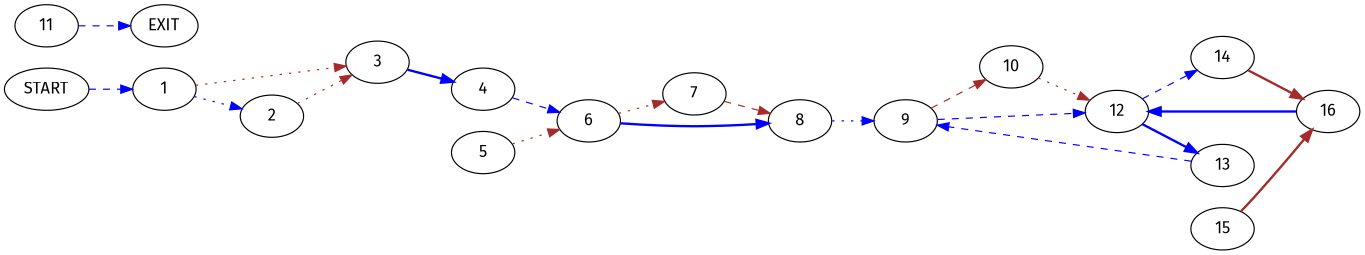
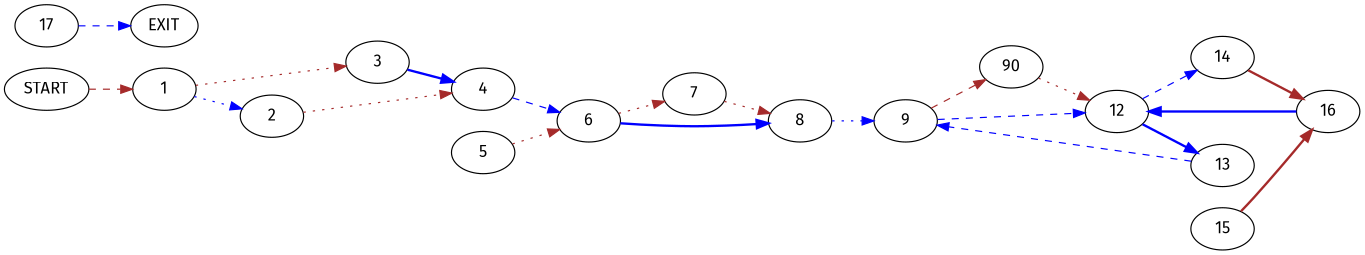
(47, 26) -> (47, 26)
(1011, 67) -> (1011, 67)
(105, 89) -> (105, 89)
(320, 92) -> (372, 103)
(742, 106) -> (742, 106)
